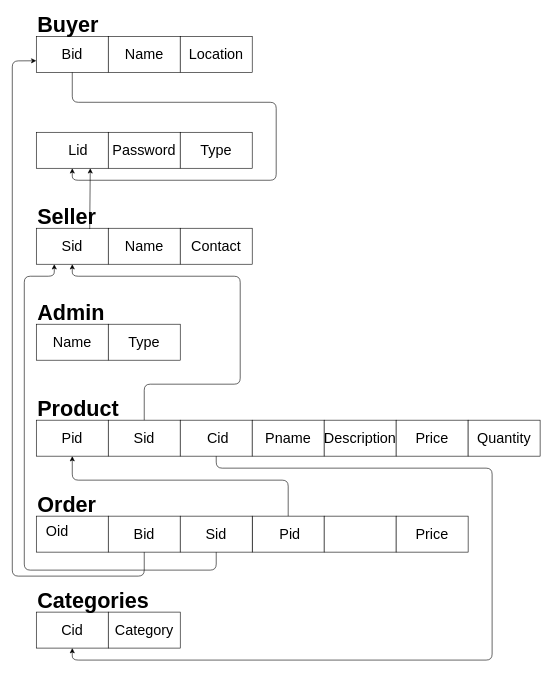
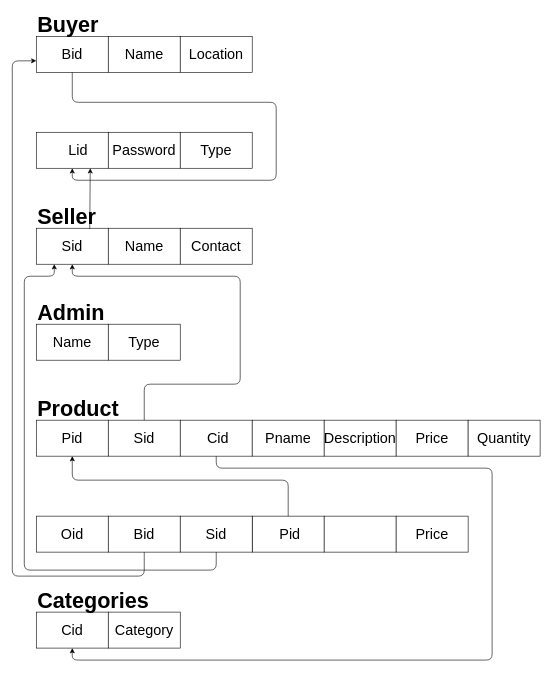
(81, 504) -> none
(57, 531) -> (72, 534)
